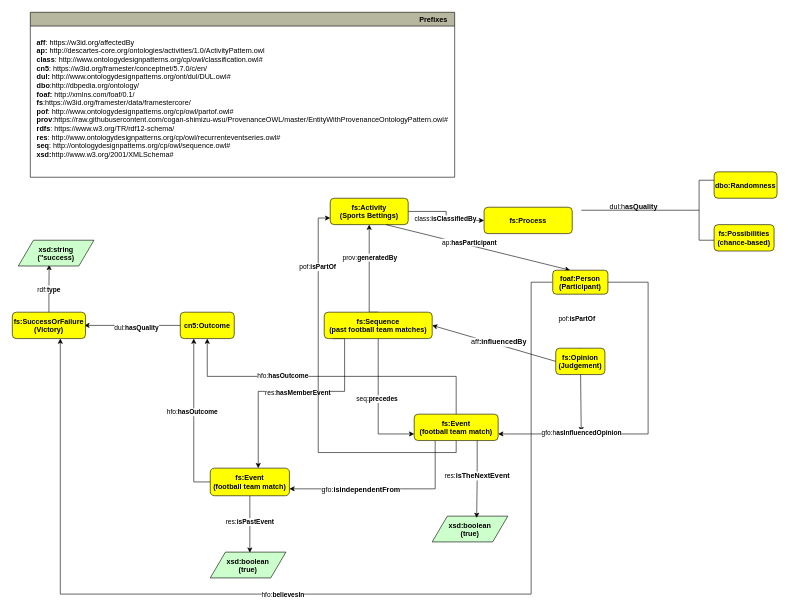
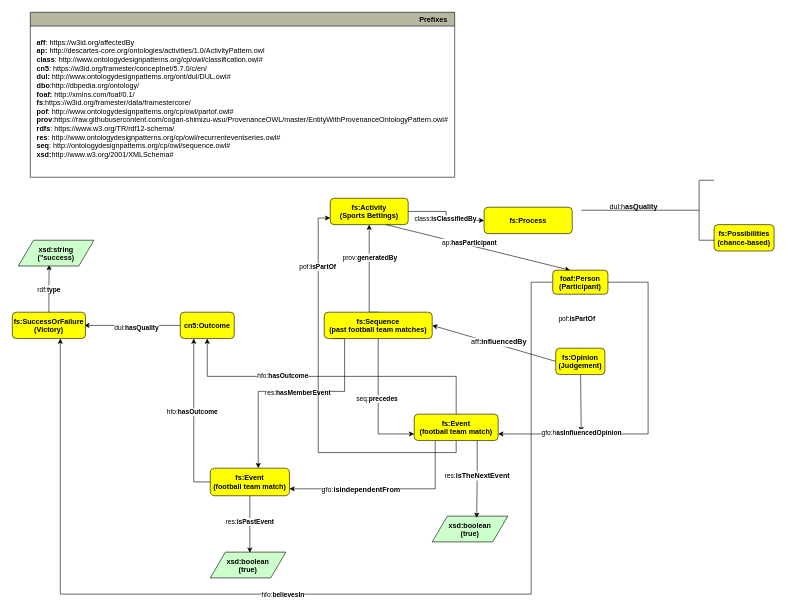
(746, 185) -> none
